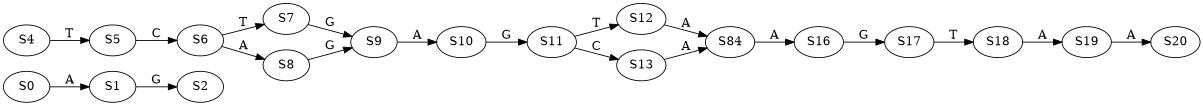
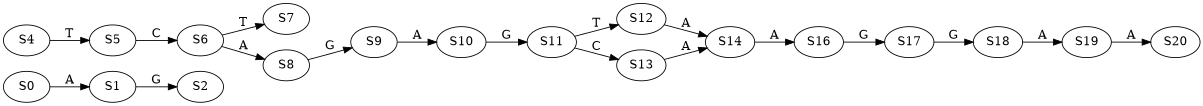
(326, 29) -> none
(954, 36) -> (954, 36)
(730, 42) -> (730, 42)
